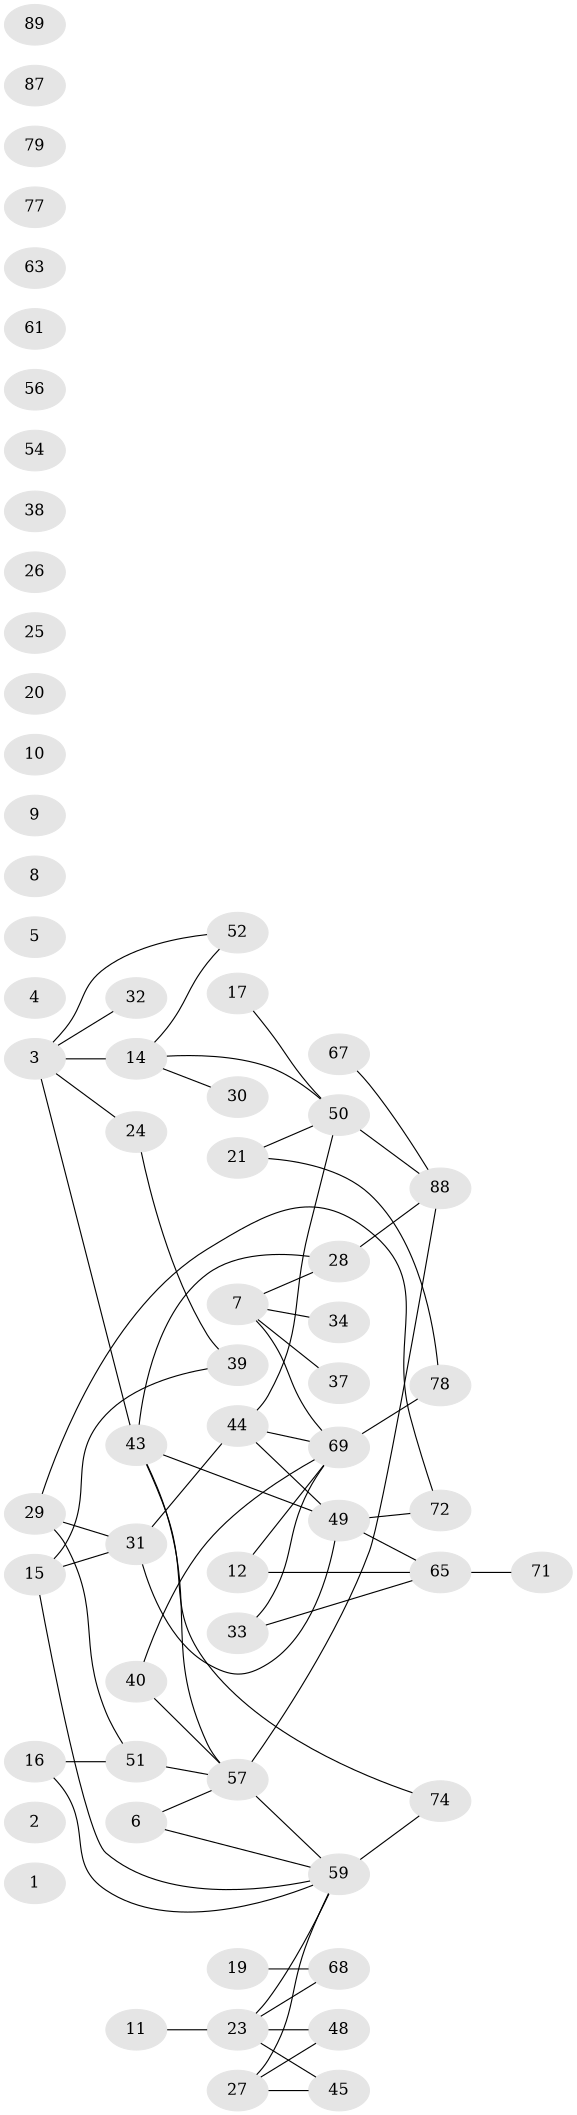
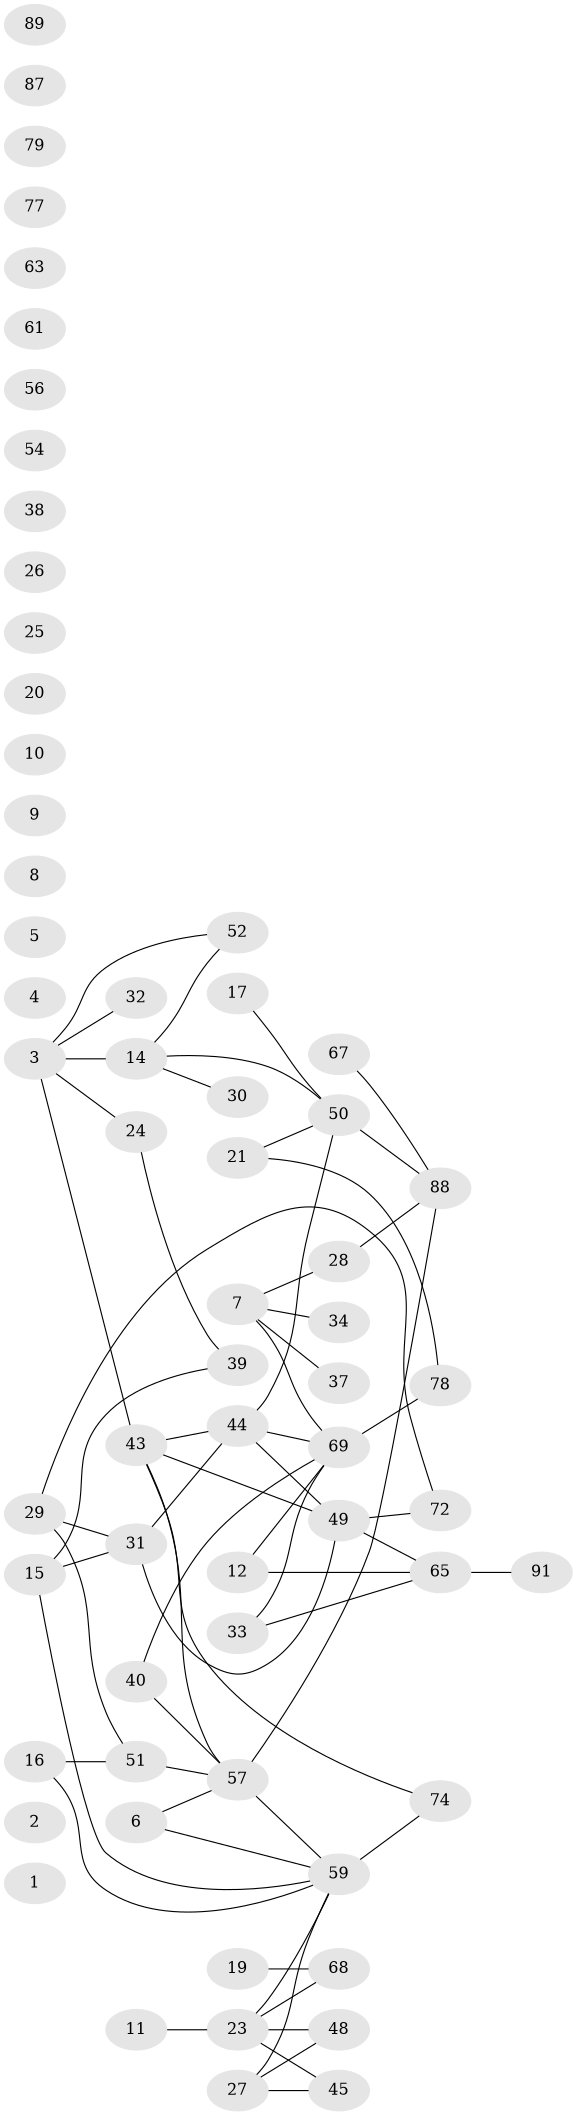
(181, 1302) -> (187, 1436)
(542, 1572) -> (542, 1572)
